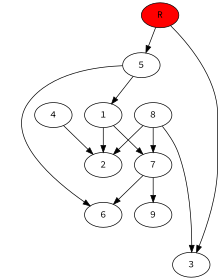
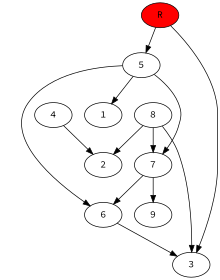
(103, 137) -> none
(125, 137) -> (180, 108)
none -> (144, 238)
